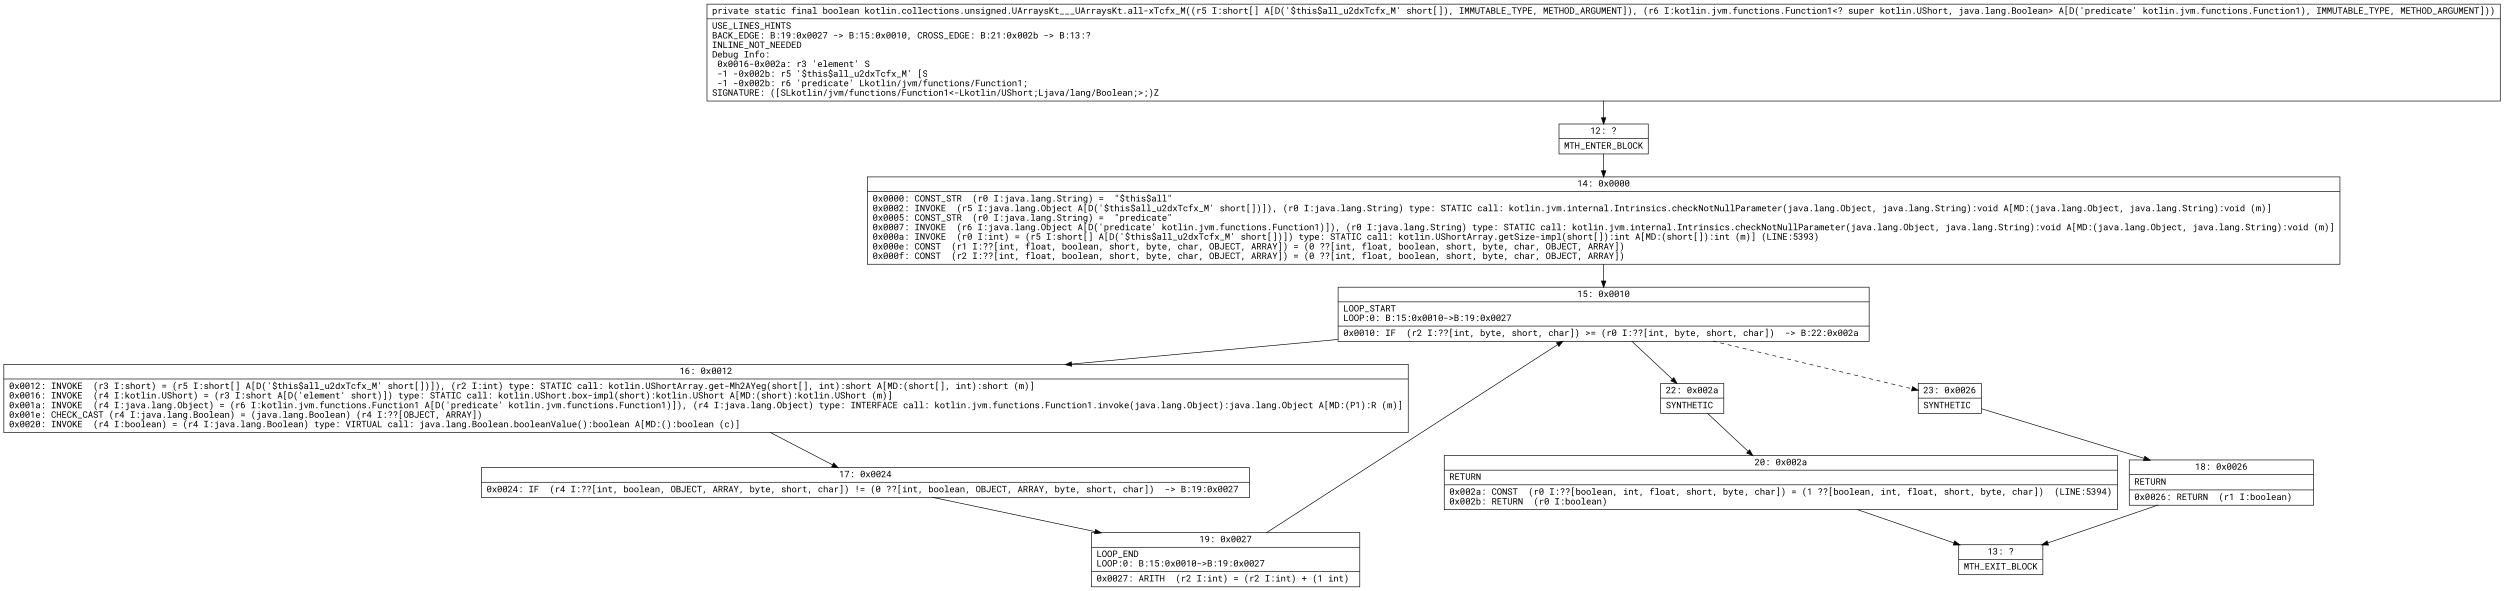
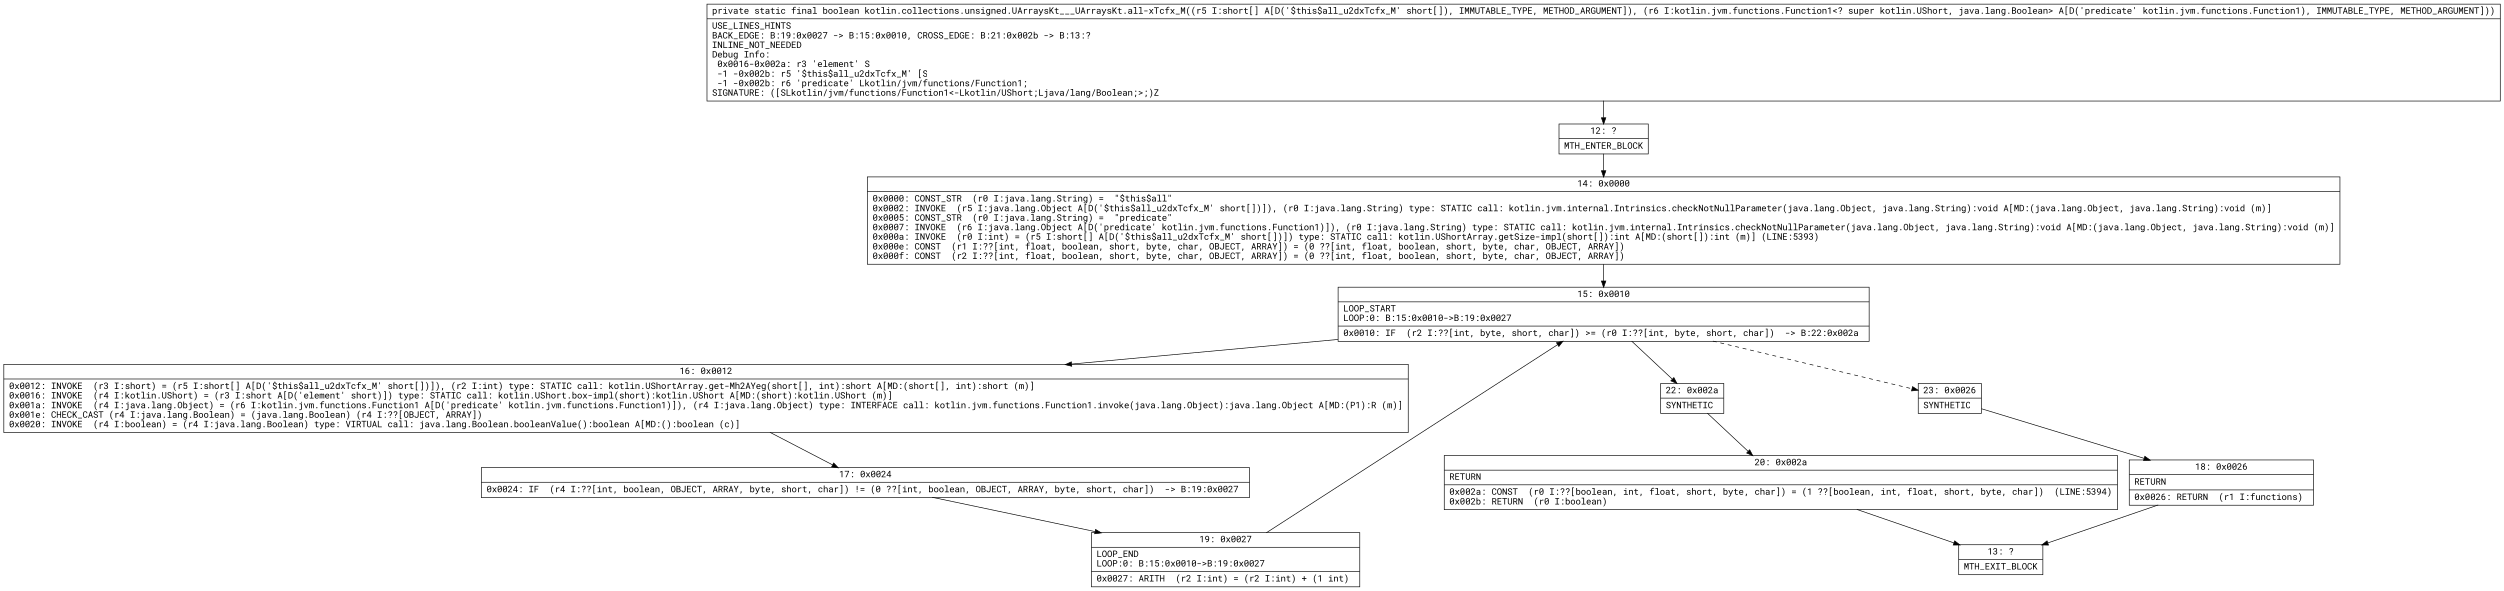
(2216, 497) -> (2221, 497)
